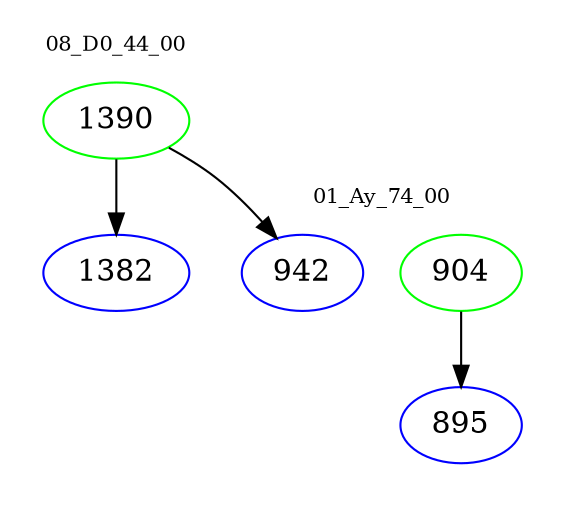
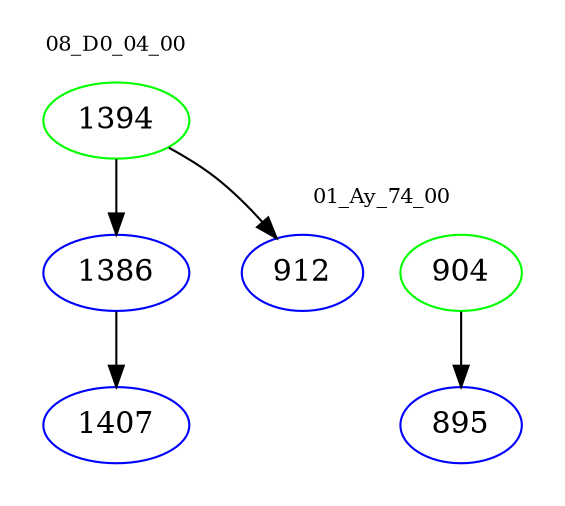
(116, 45) -> (116, 45)
(116, 121) -> (116, 121)
(116, 273) -> (116, 273)
(302, 273) -> (302, 273)
none -> (116, 425)
